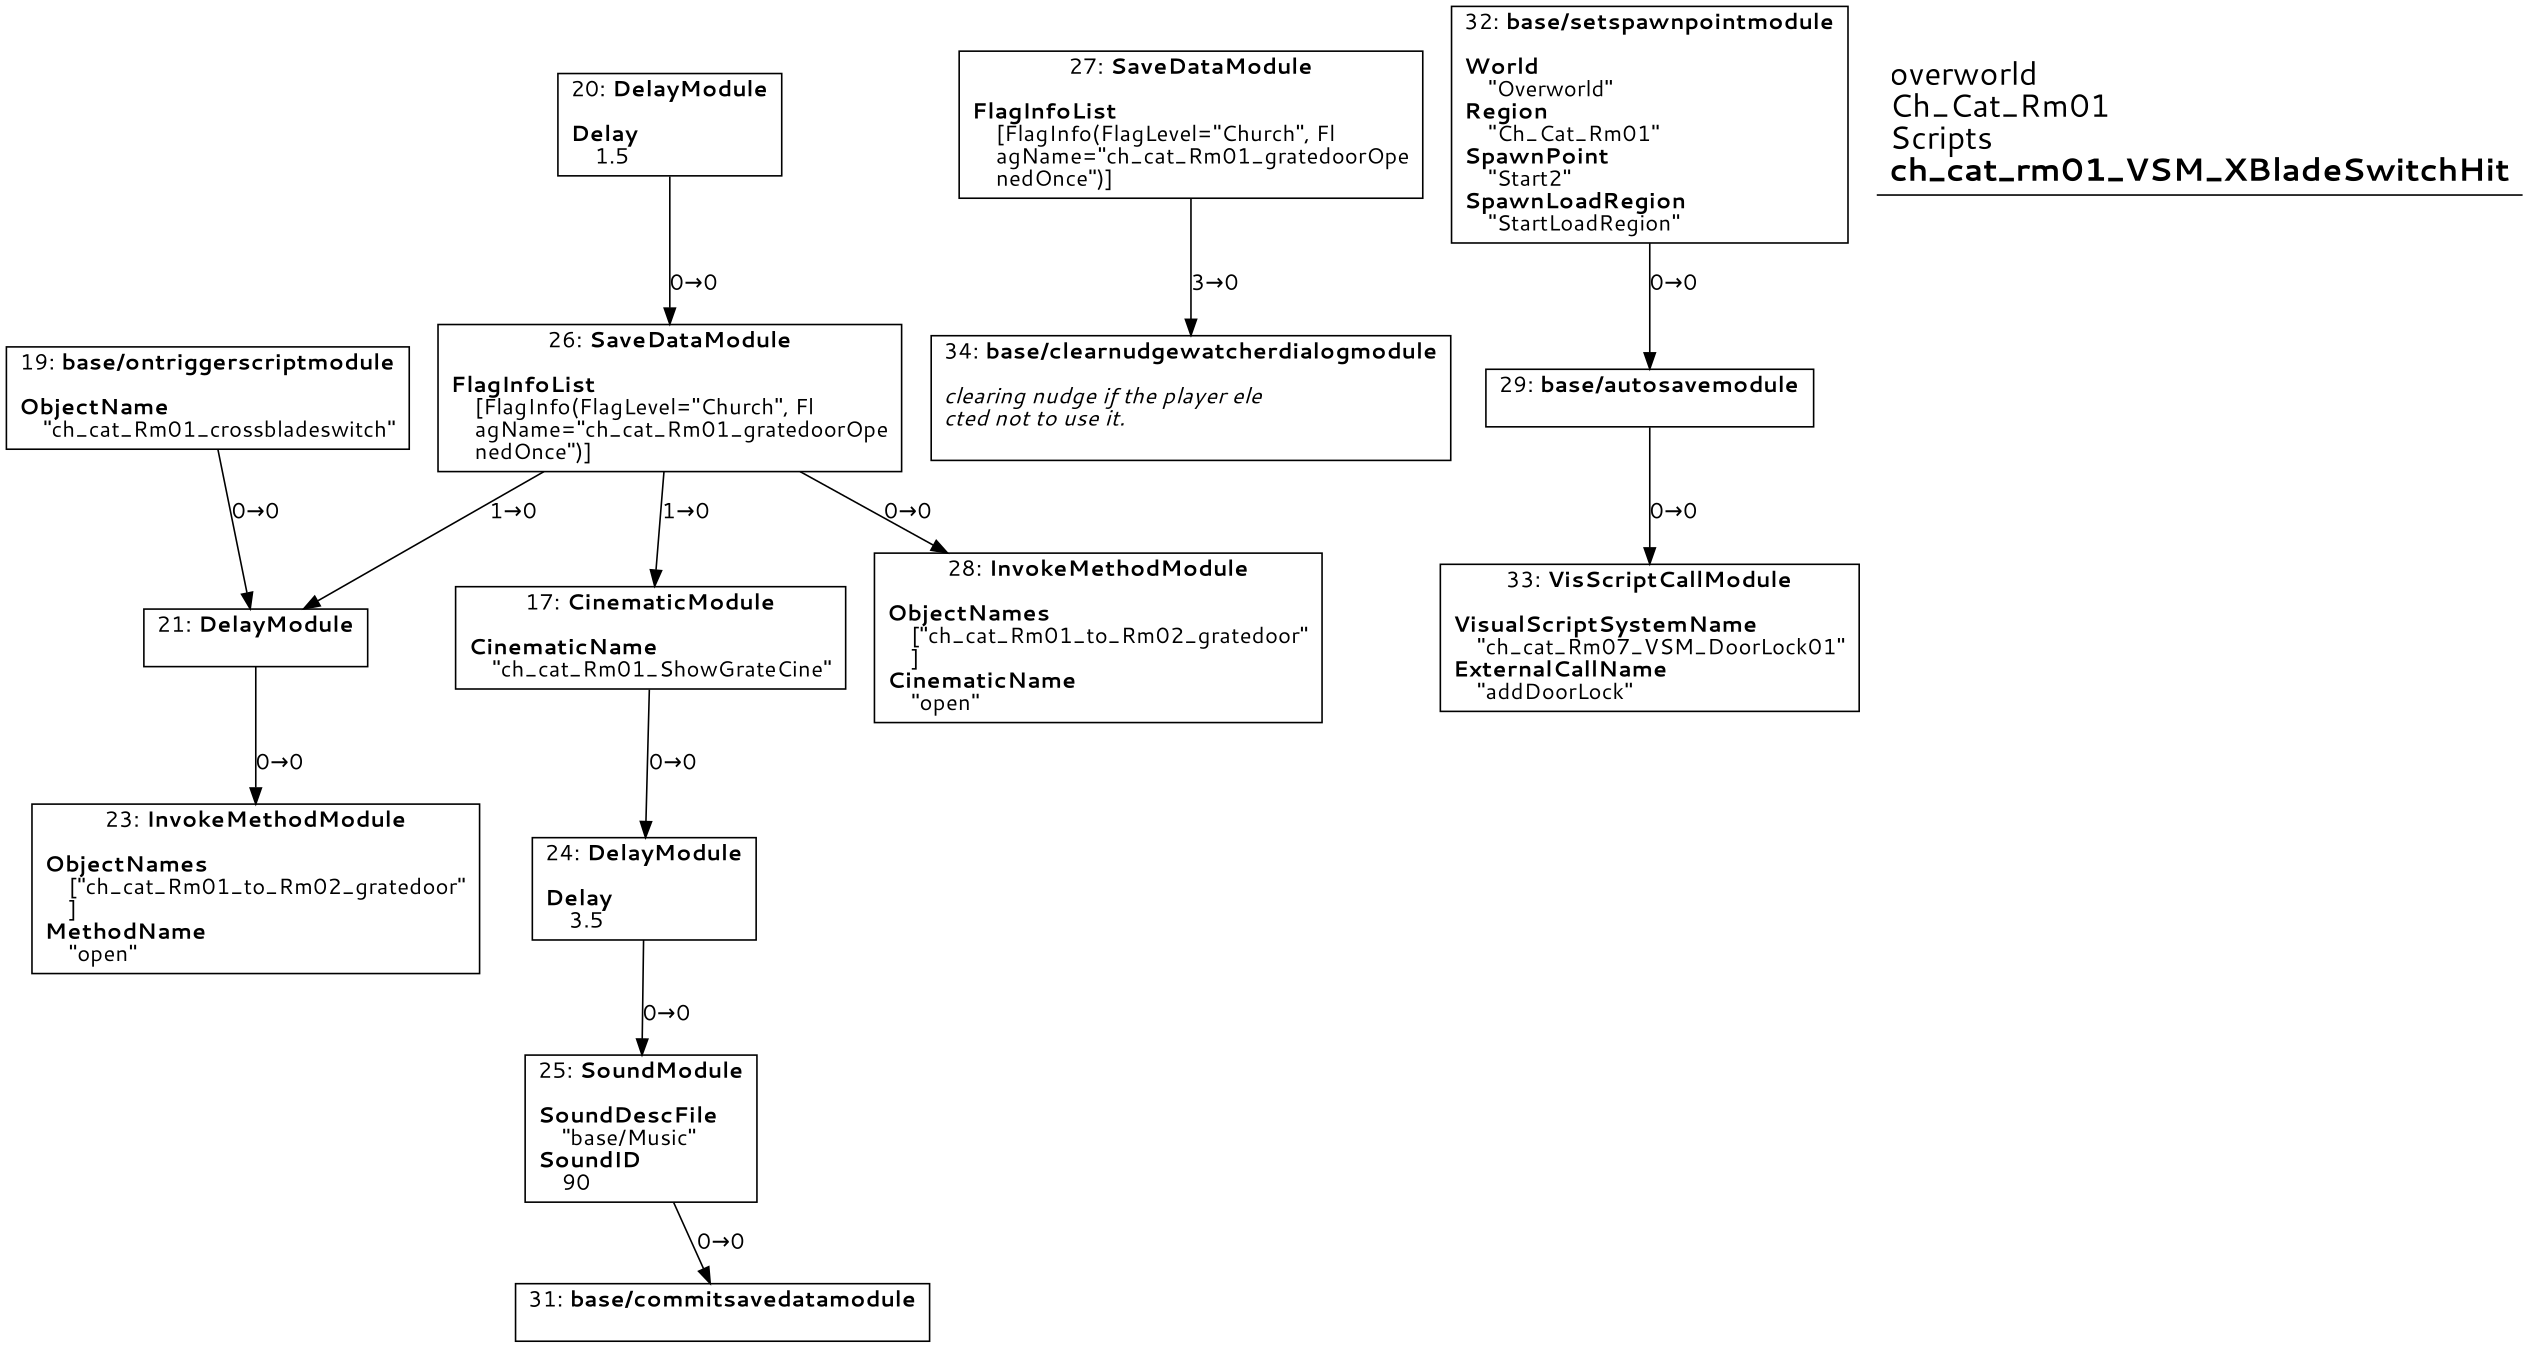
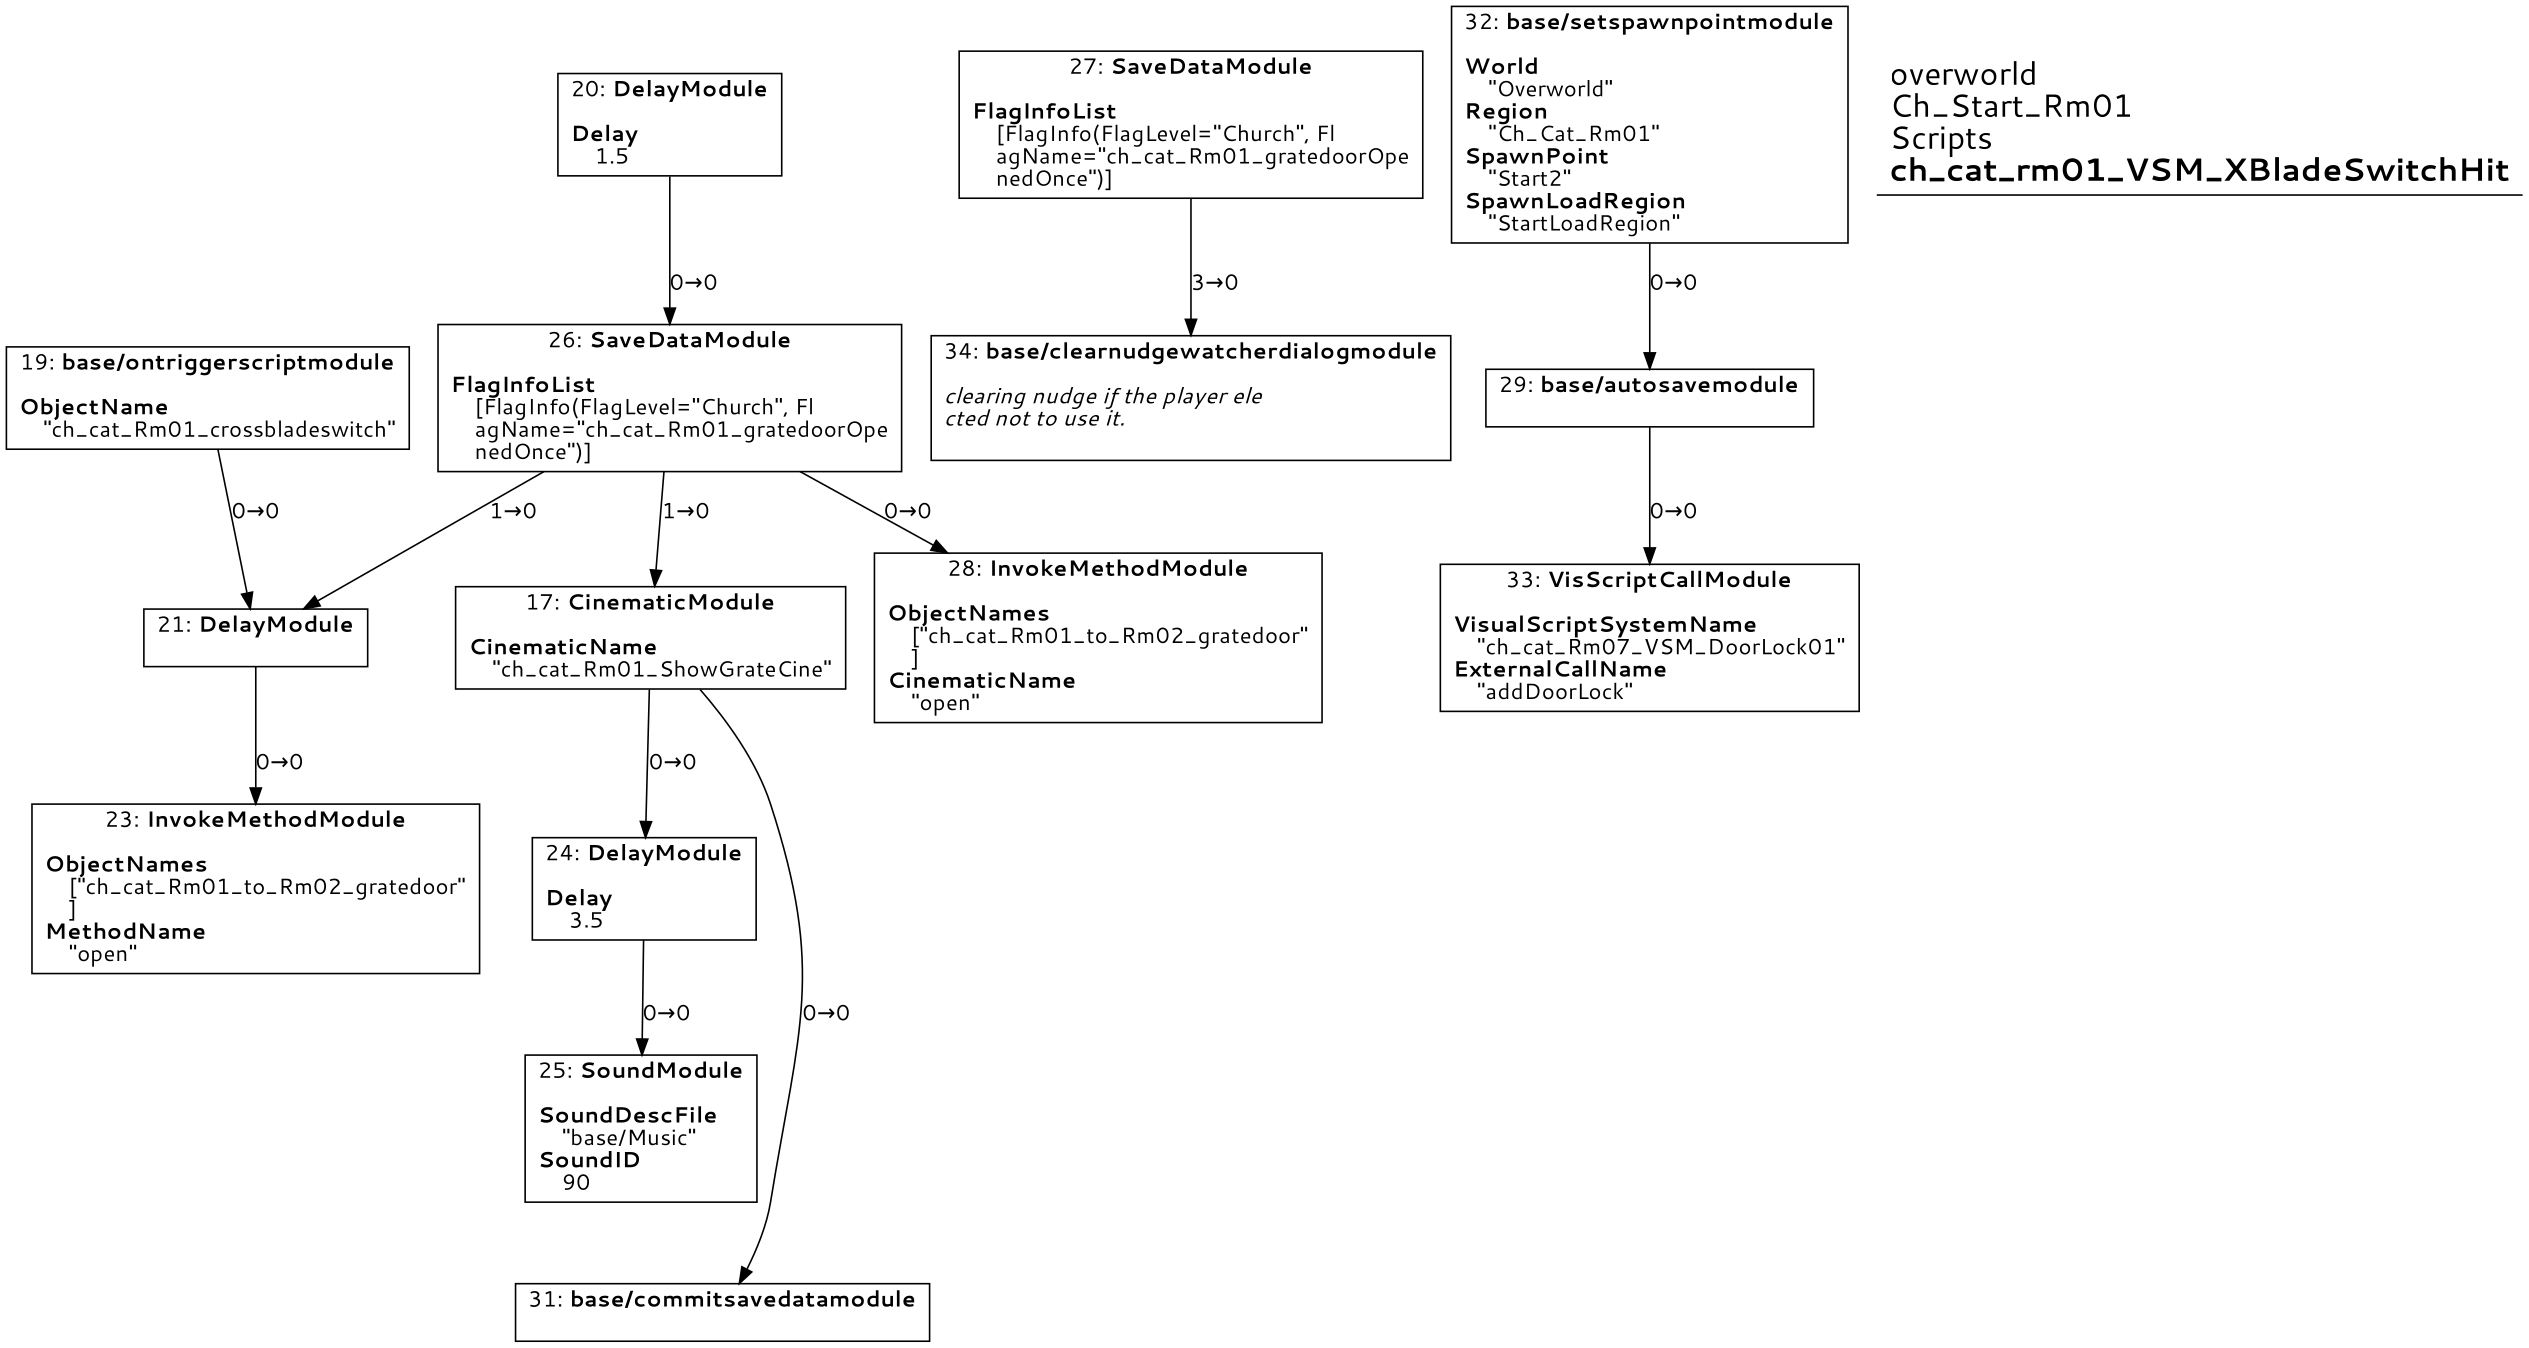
(2001, 107) -> (2012, 107)
(689, 1236) -> (802, 970)
